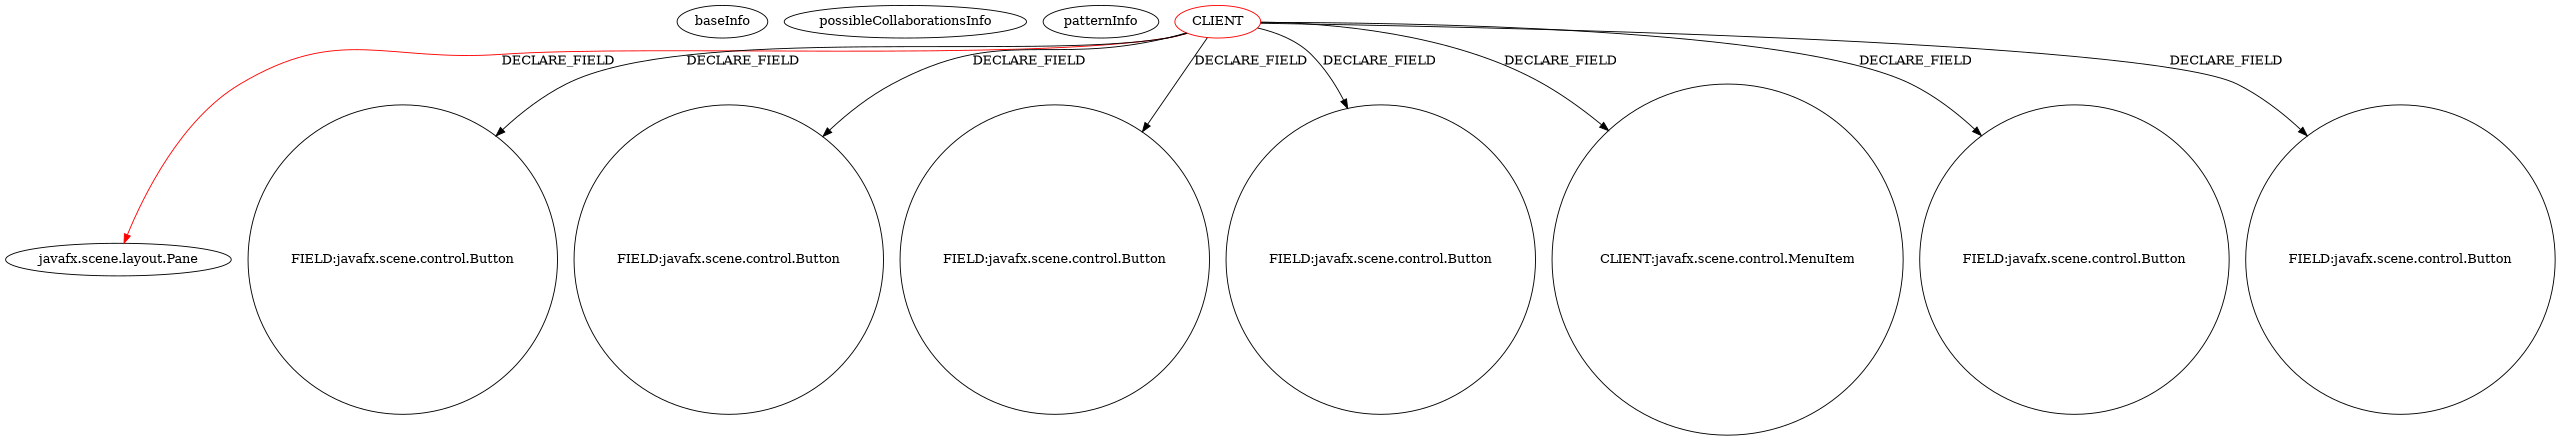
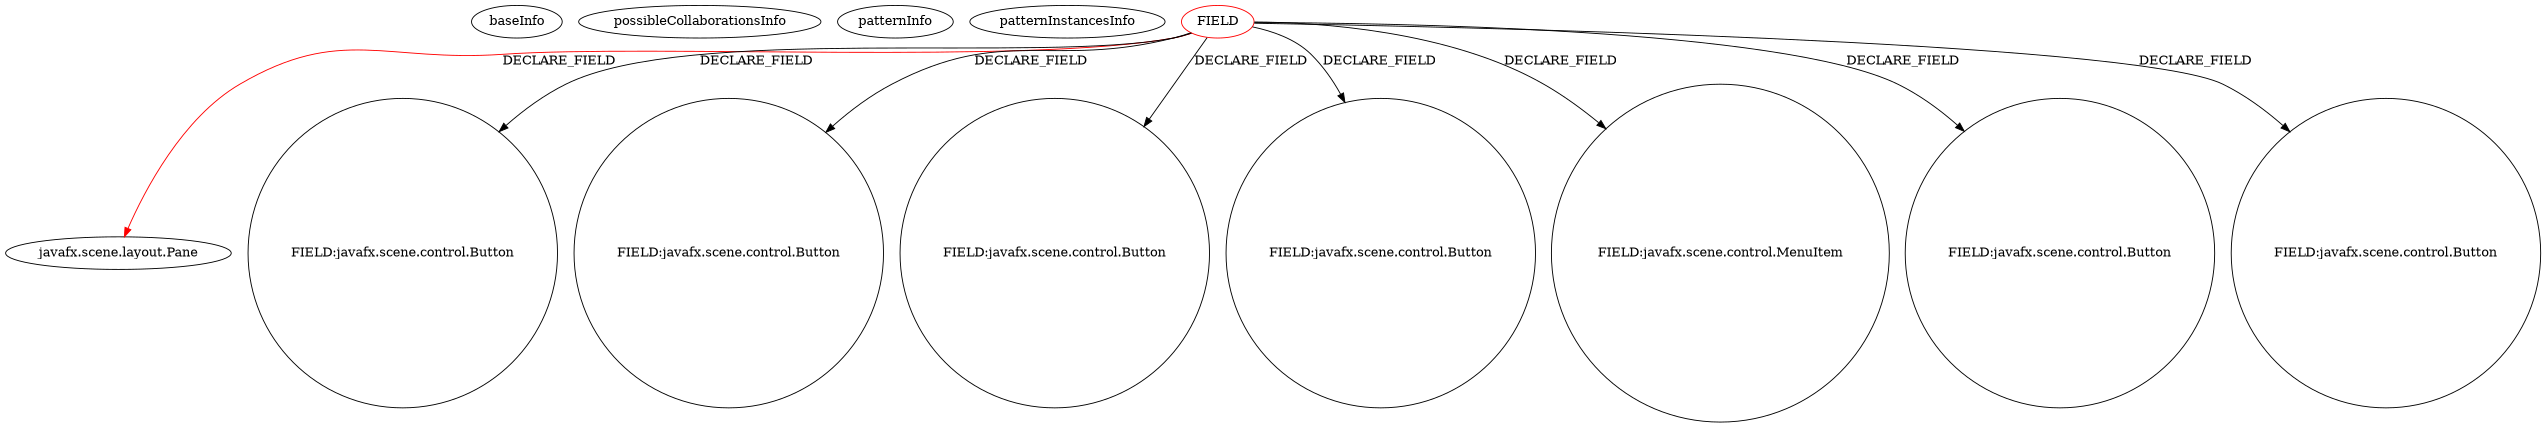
none -> (1067, 22)
(1218, 22) -> (1218, 22)
(1728, 260) -> (1720, 253)
